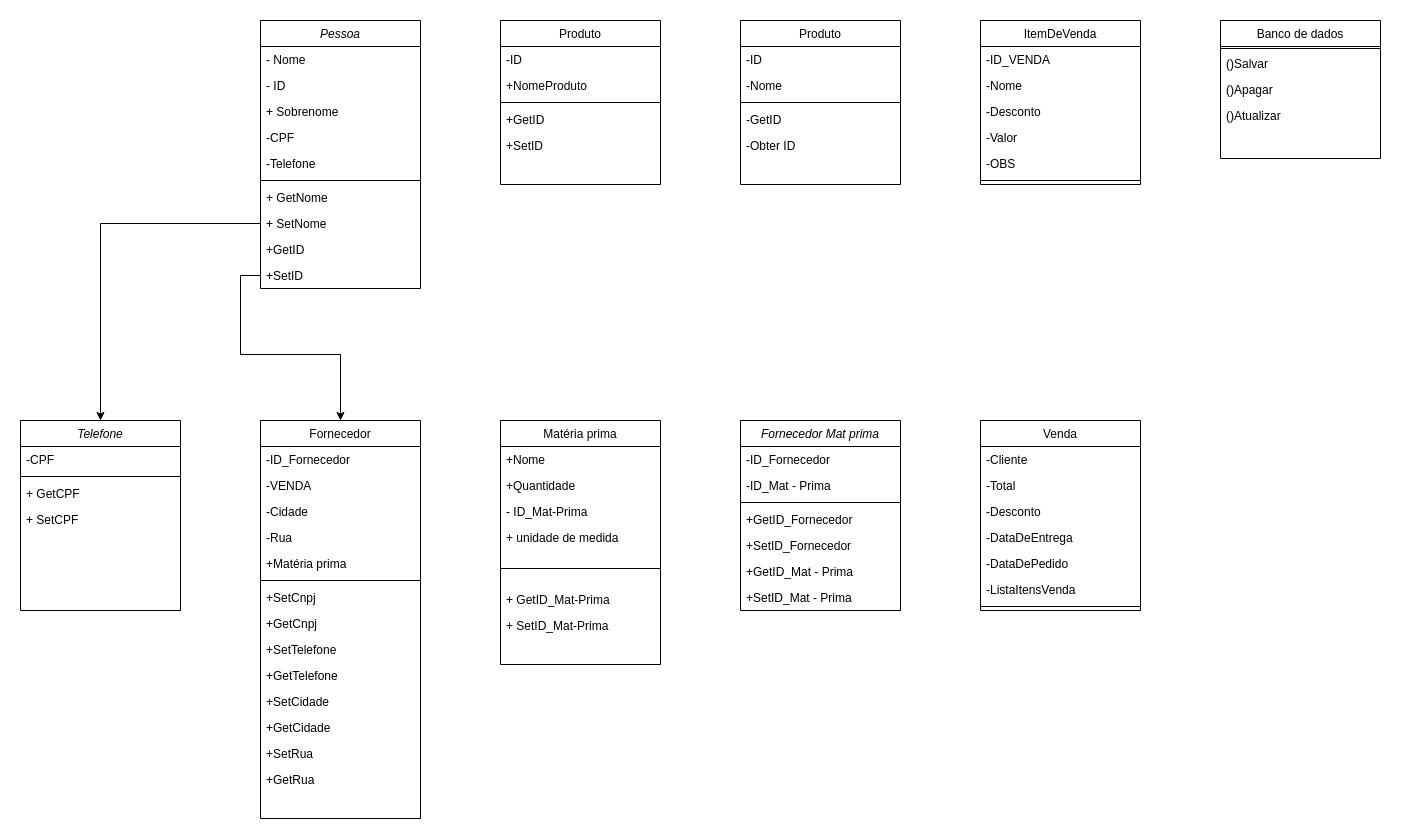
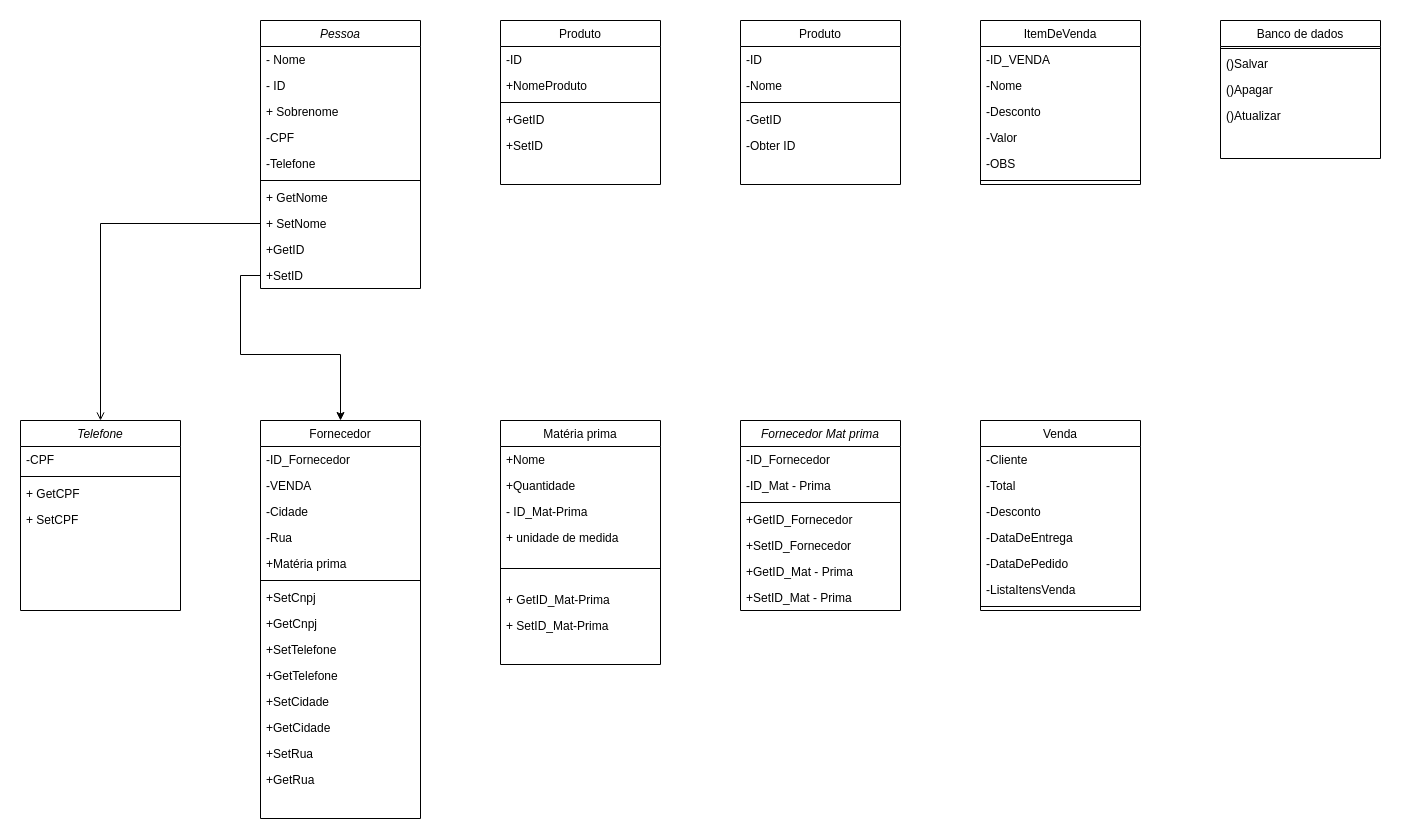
(101, 412) -> (101, 414)
